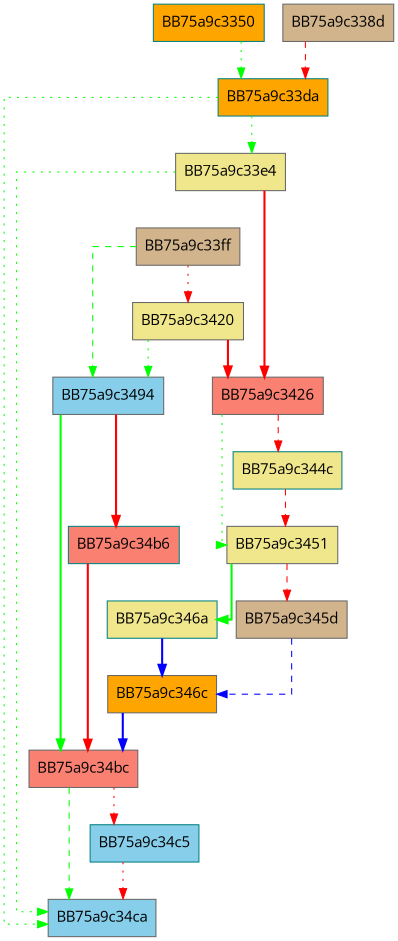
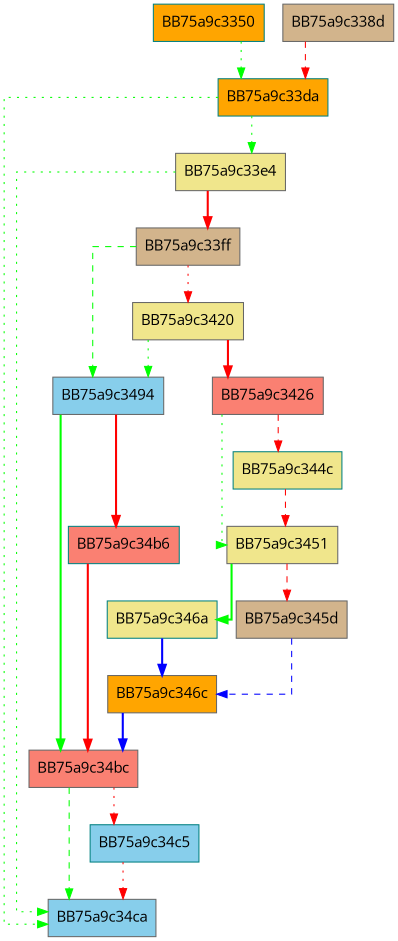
(264, 279) -> (208, 204)
